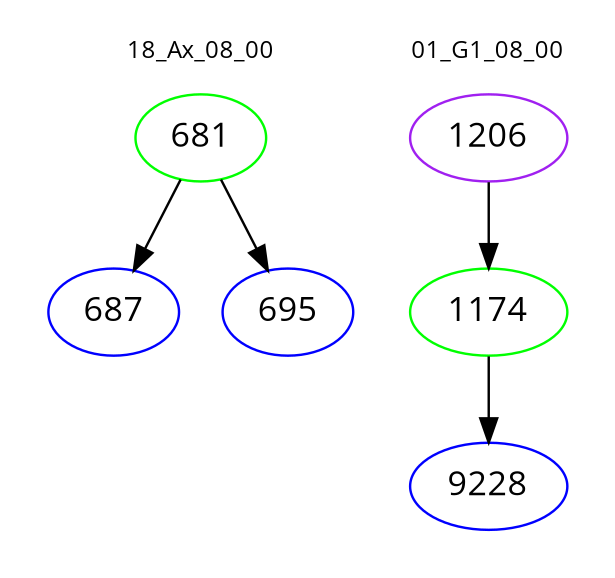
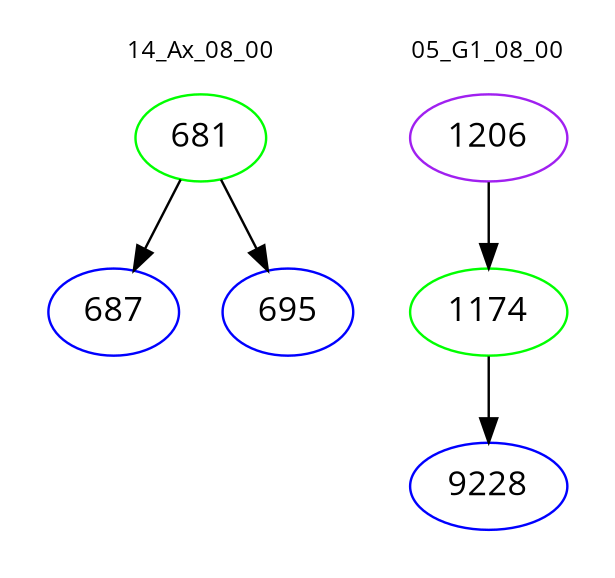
(201, 52) -> (201, 52)
(489, 52) -> (489, 52)
